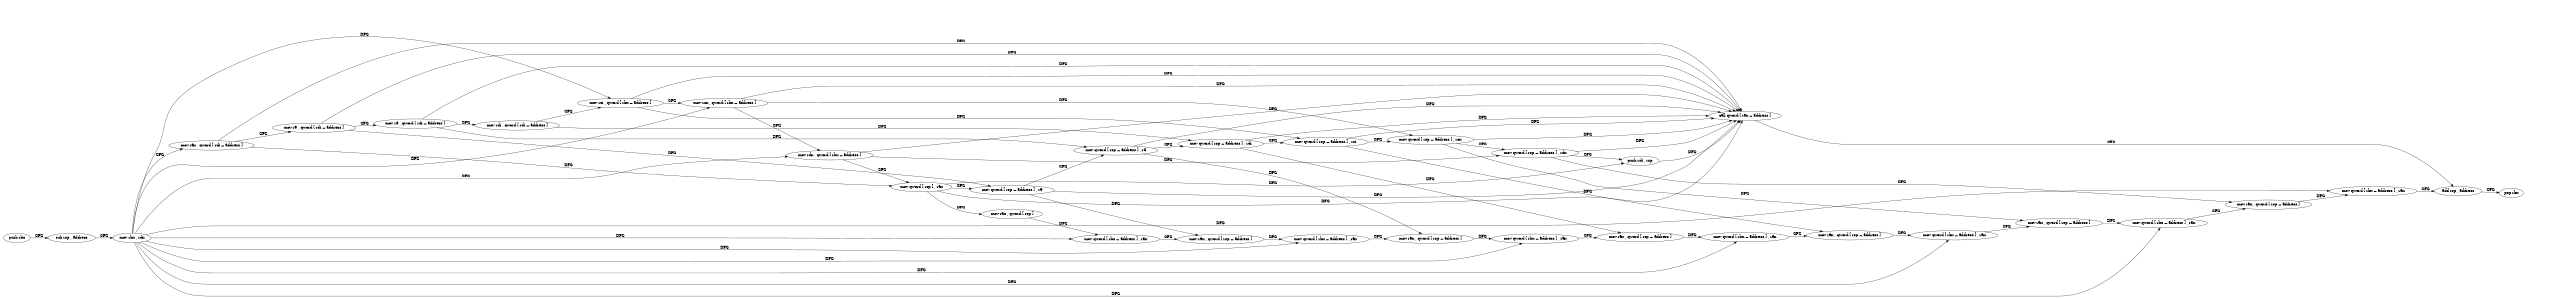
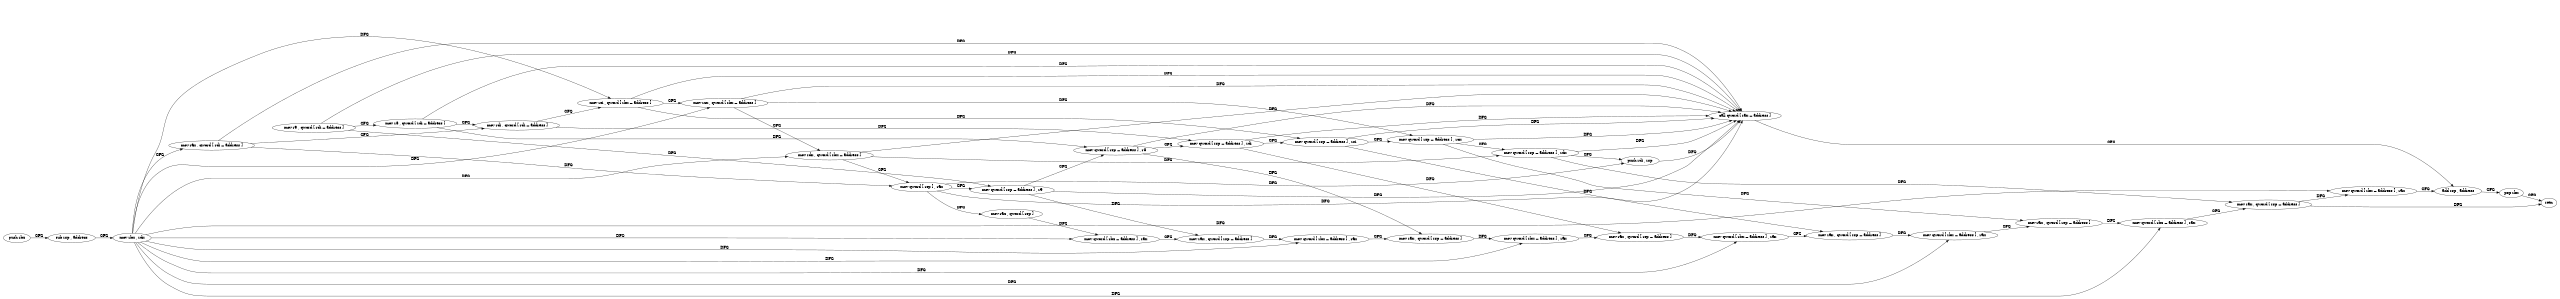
(262, 137) -> (366, 137)
none -> (2549, 203)
